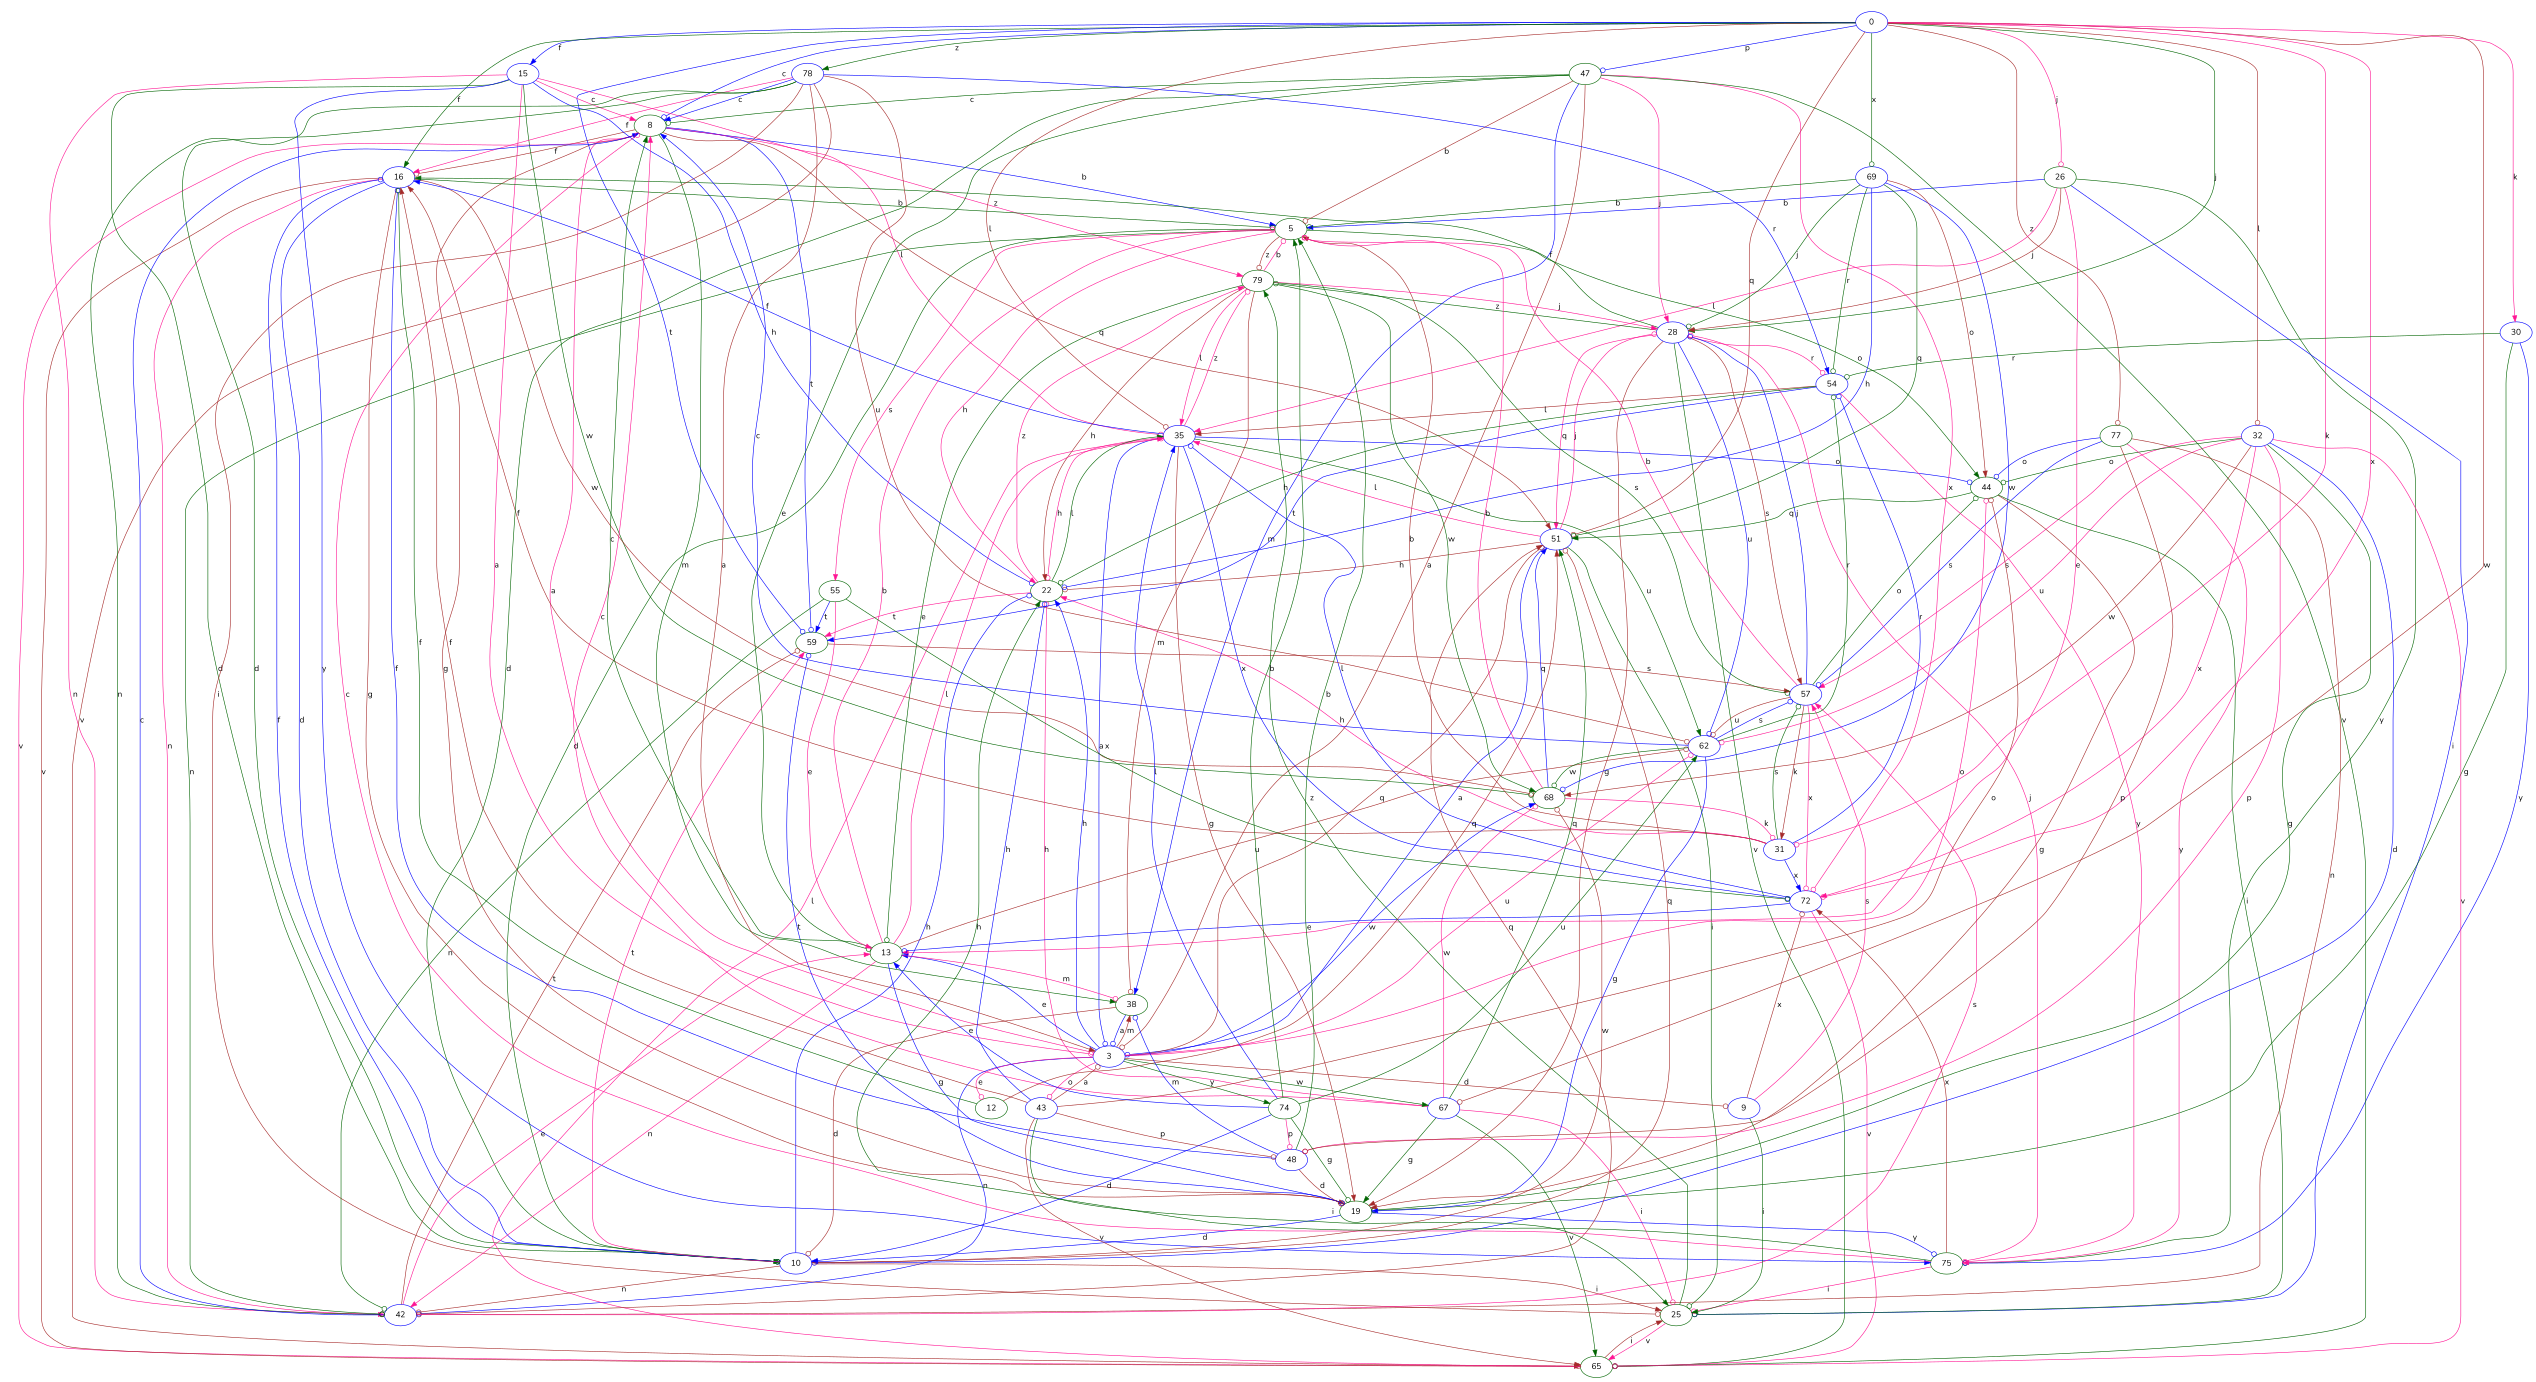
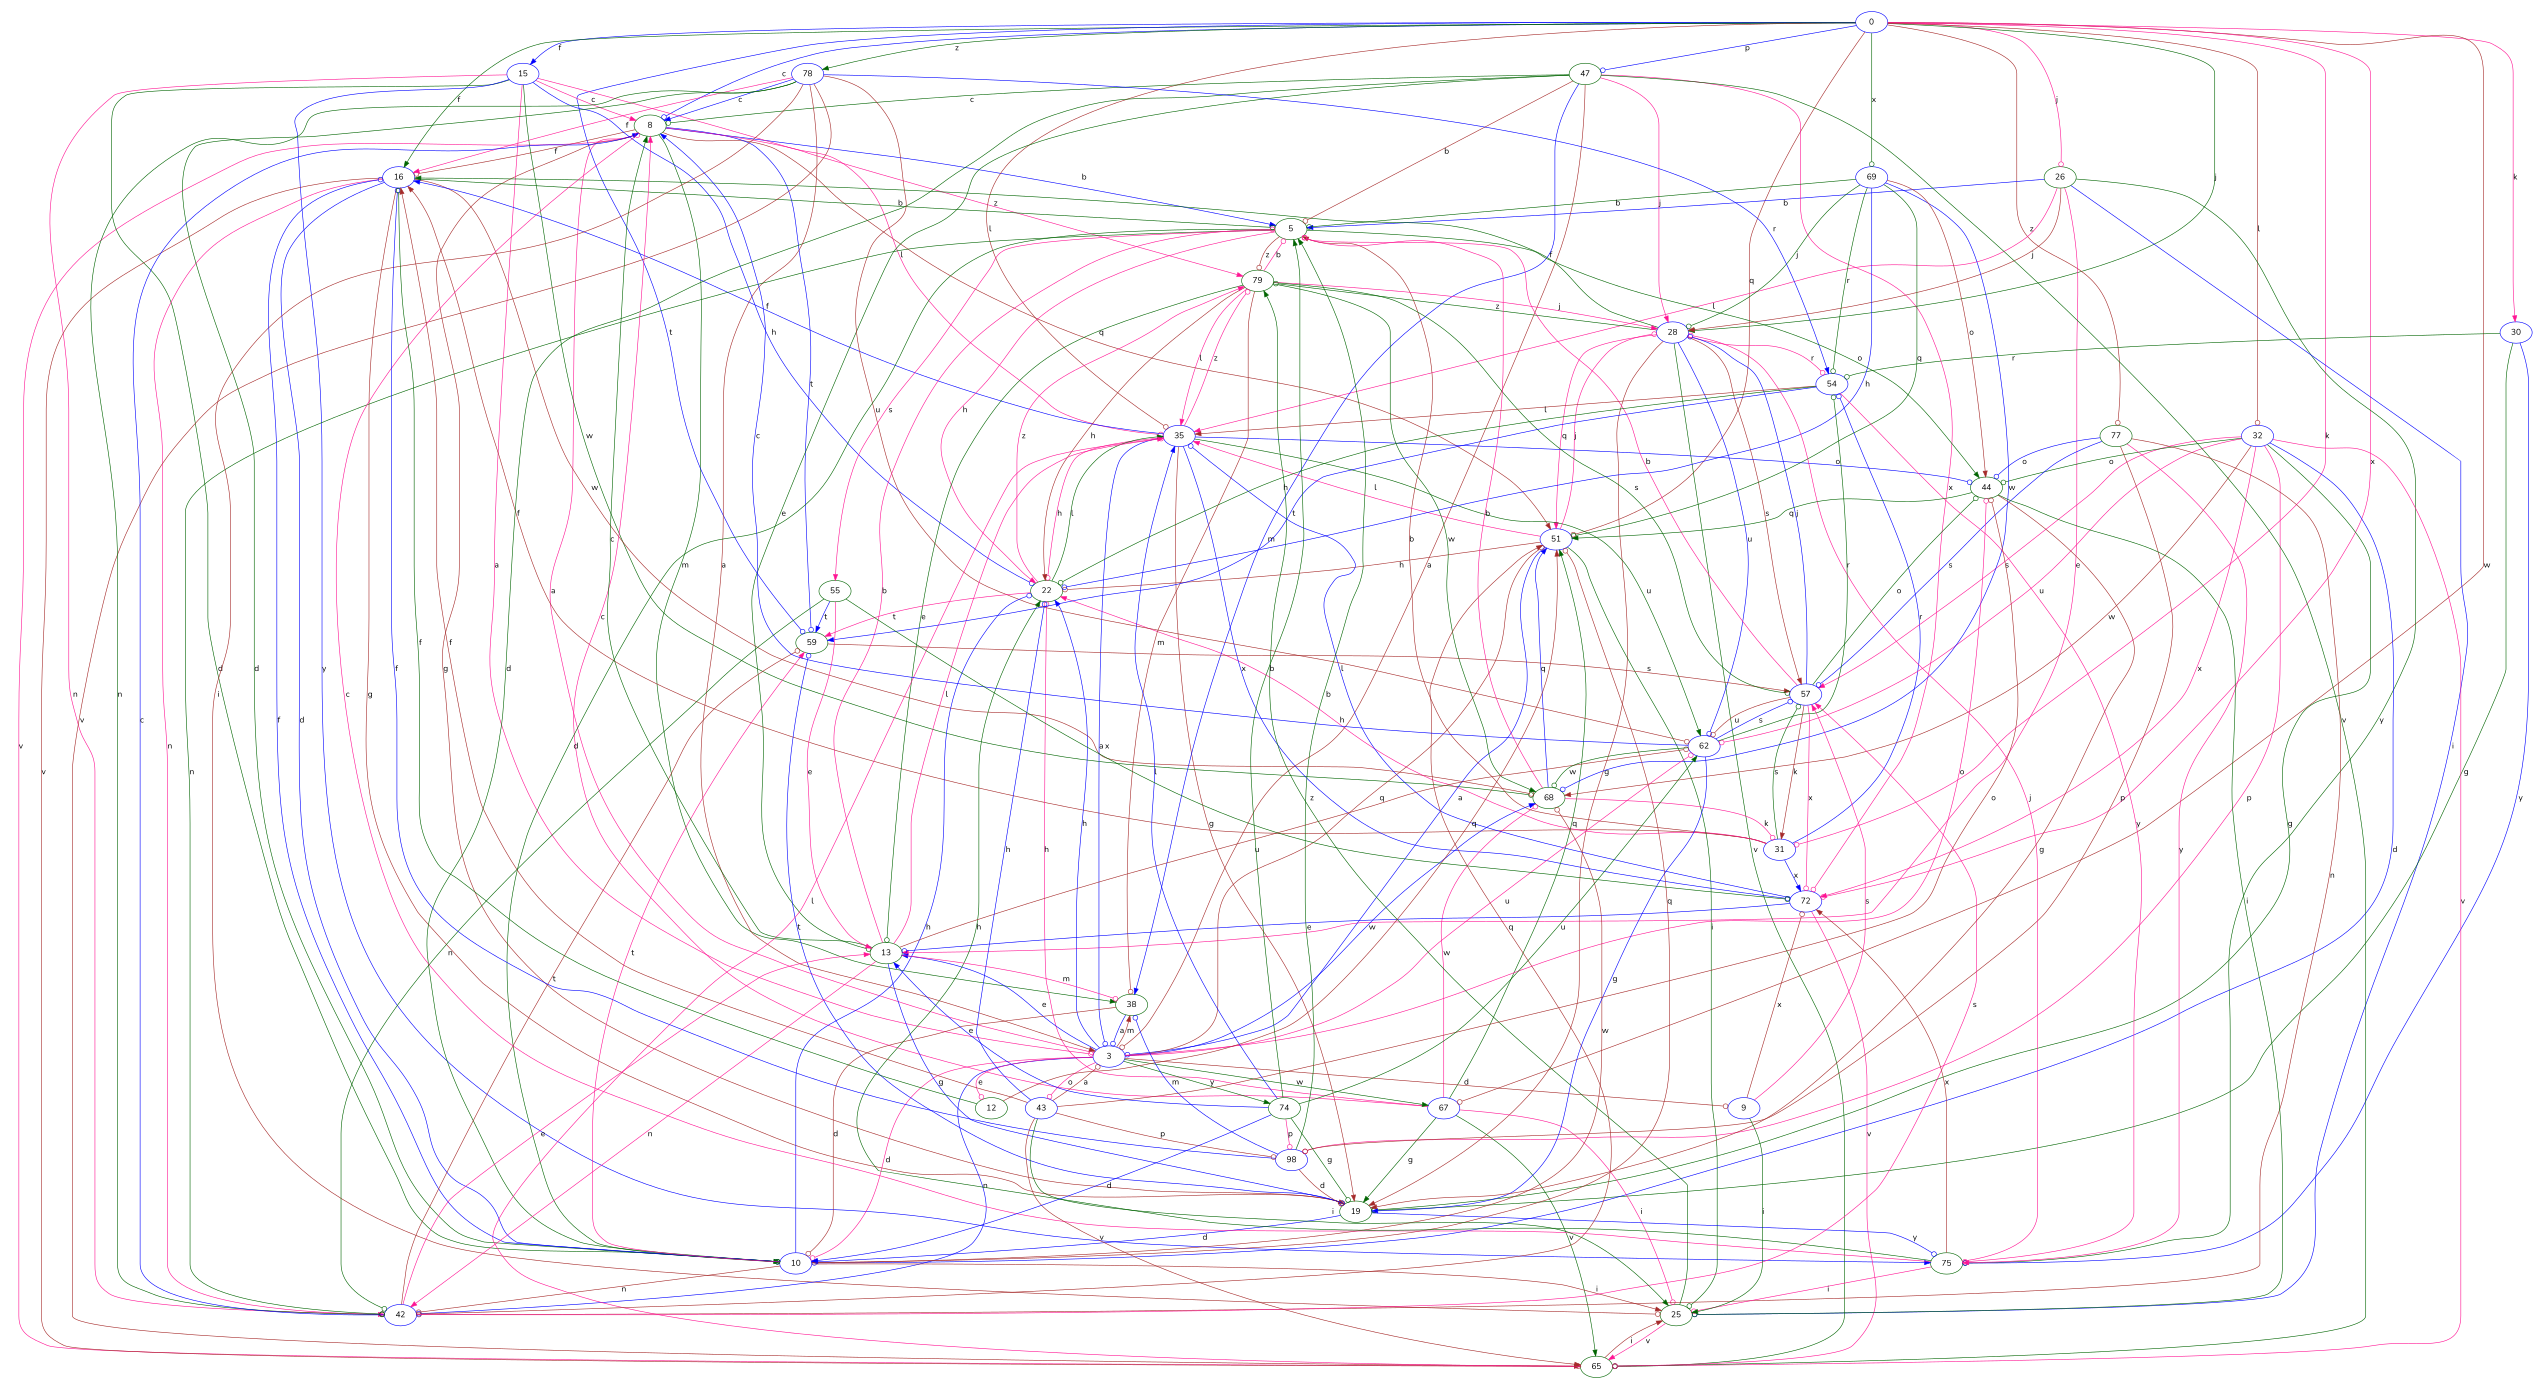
none -> (917, 1092)
(1292, 1160) -> (1292, 1160)
